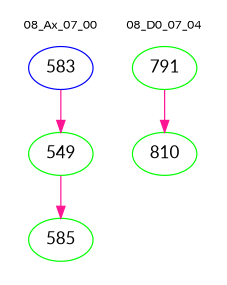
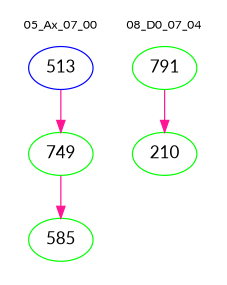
(61, 26) -> (61, 26)
(61, 68) -> (61, 68)
(61, 154) -> (61, 154)
(165, 154) -> (165, 154)
